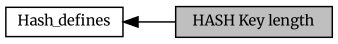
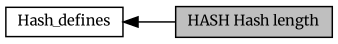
(254, 22) -> (254, 22)
